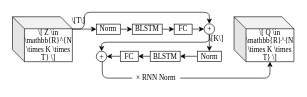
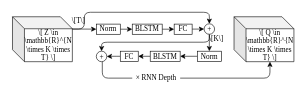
(156, 78) -> (156, 78)
